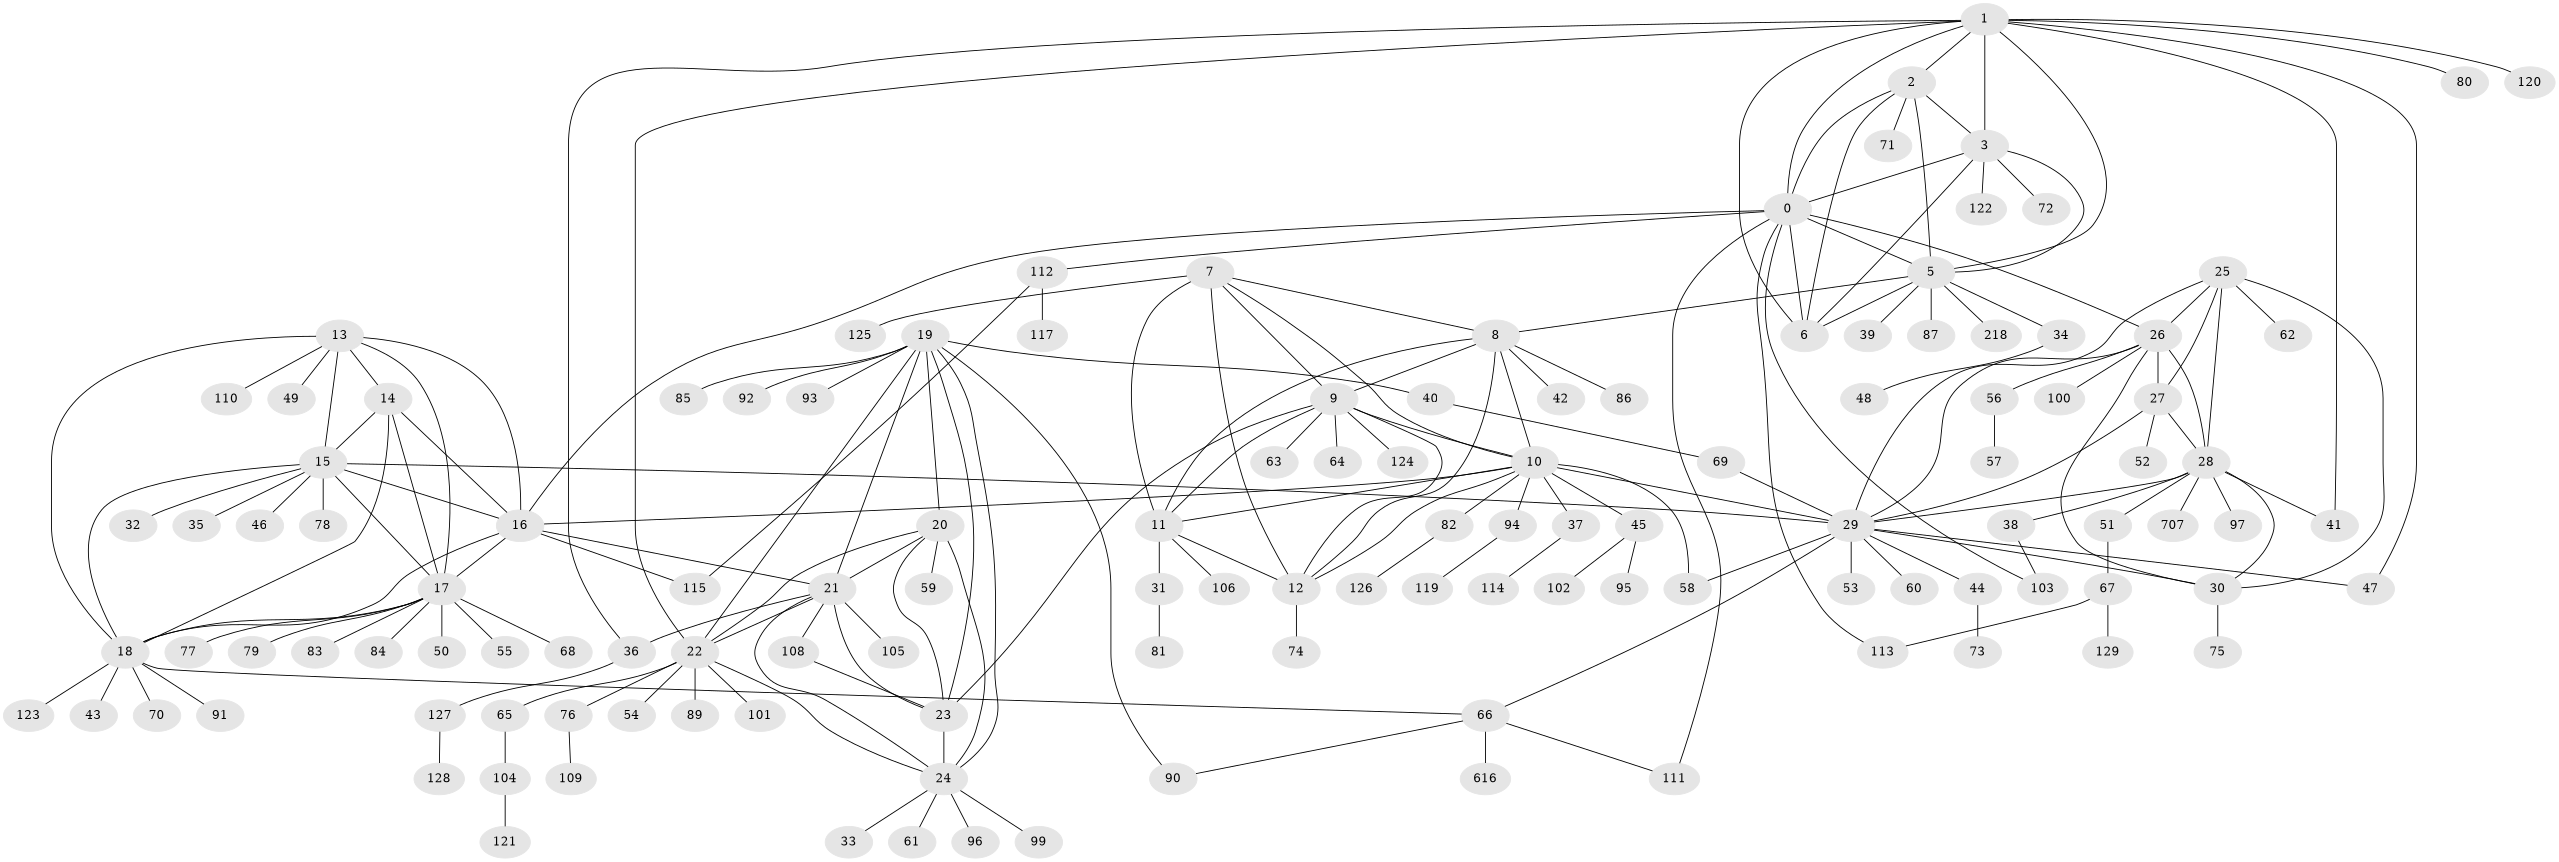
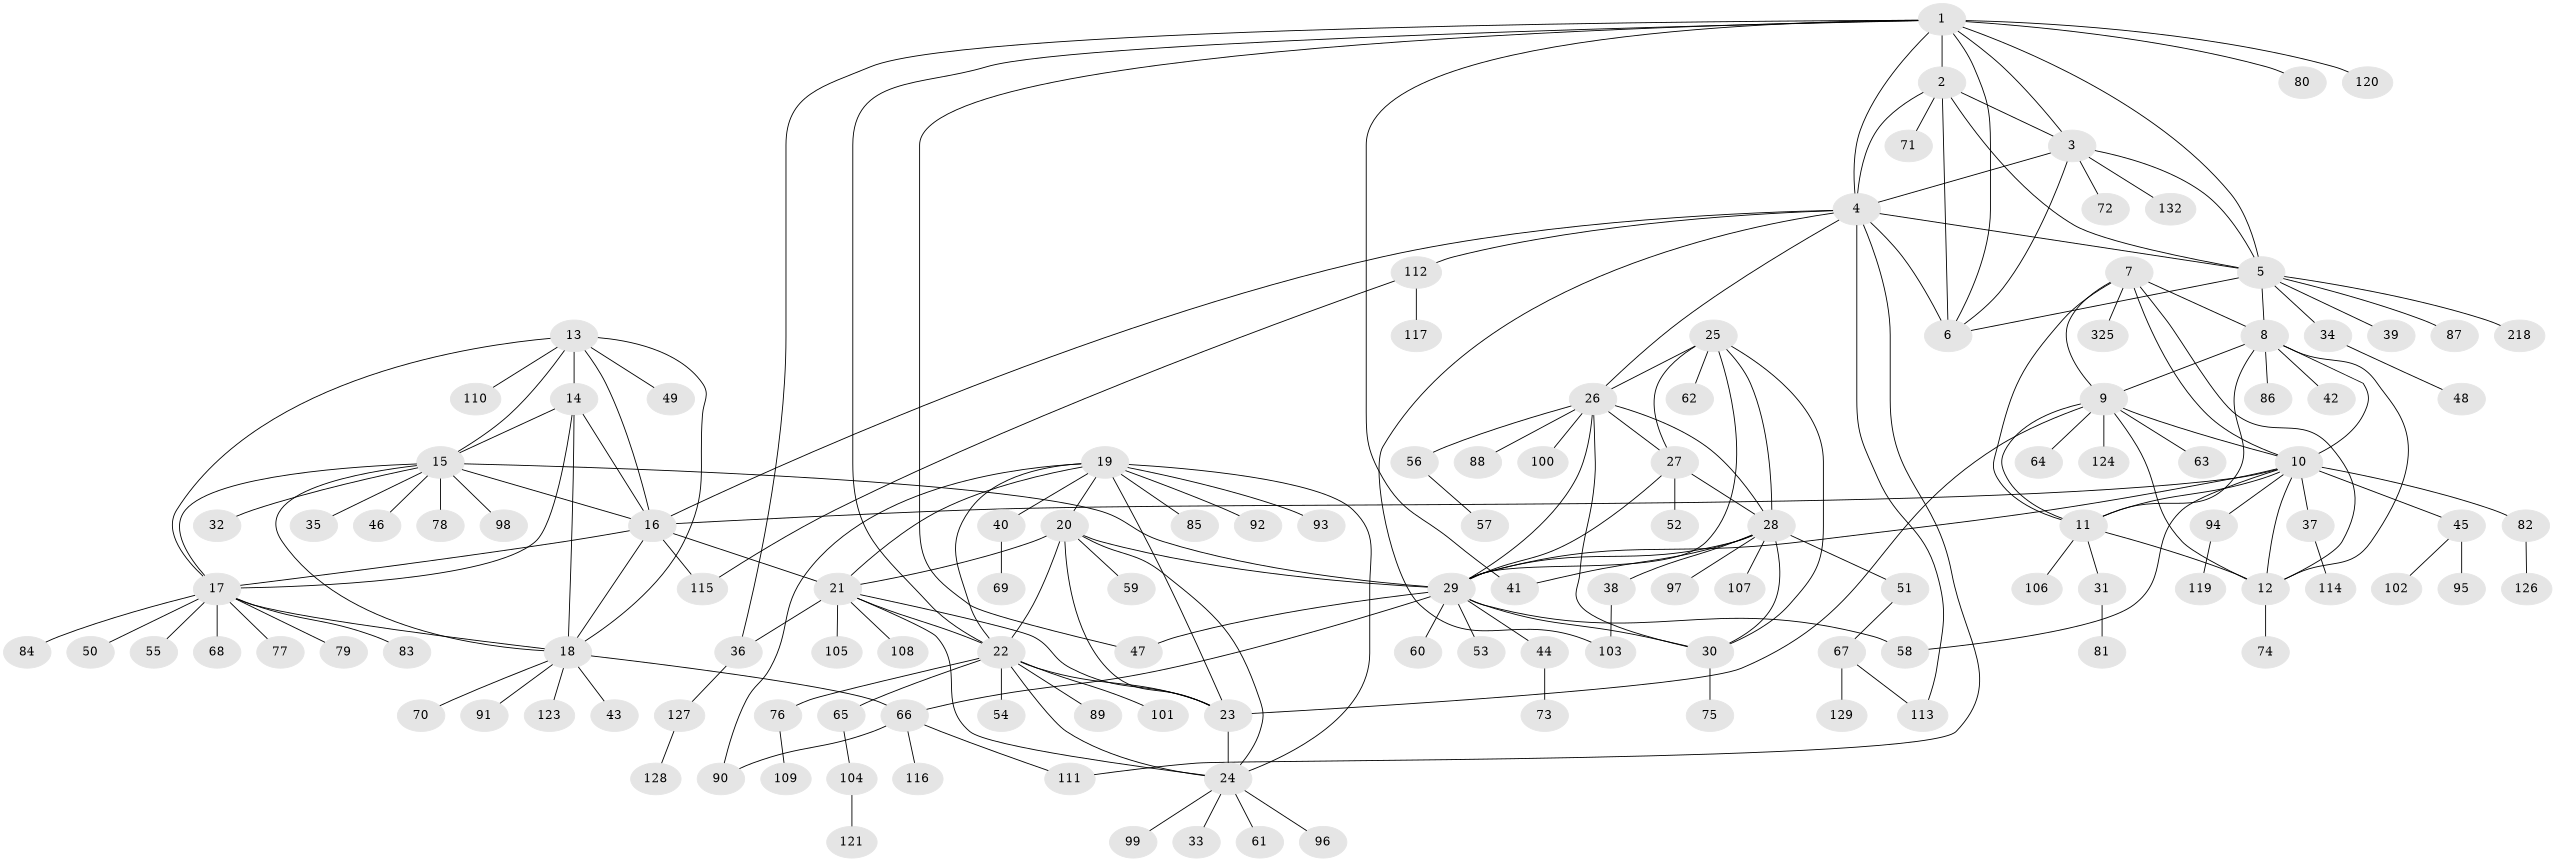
(1788, 209) -> (1857, 209)
(1981, 209) -> (2171, 209)
(860, 336) -> (2103, 336)
none -> (1478, 462)
(1786, 494) -> (1254, 571)
none -> (504, 526)
(2173, 526) -> (1740, 589)
(869, 684) -> (1115, 683)
(1485, 779) -> (918, 779)
